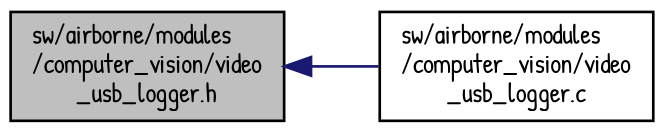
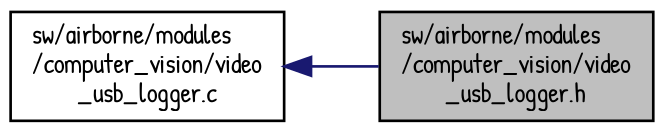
(345, 66) -> (345, 66)
